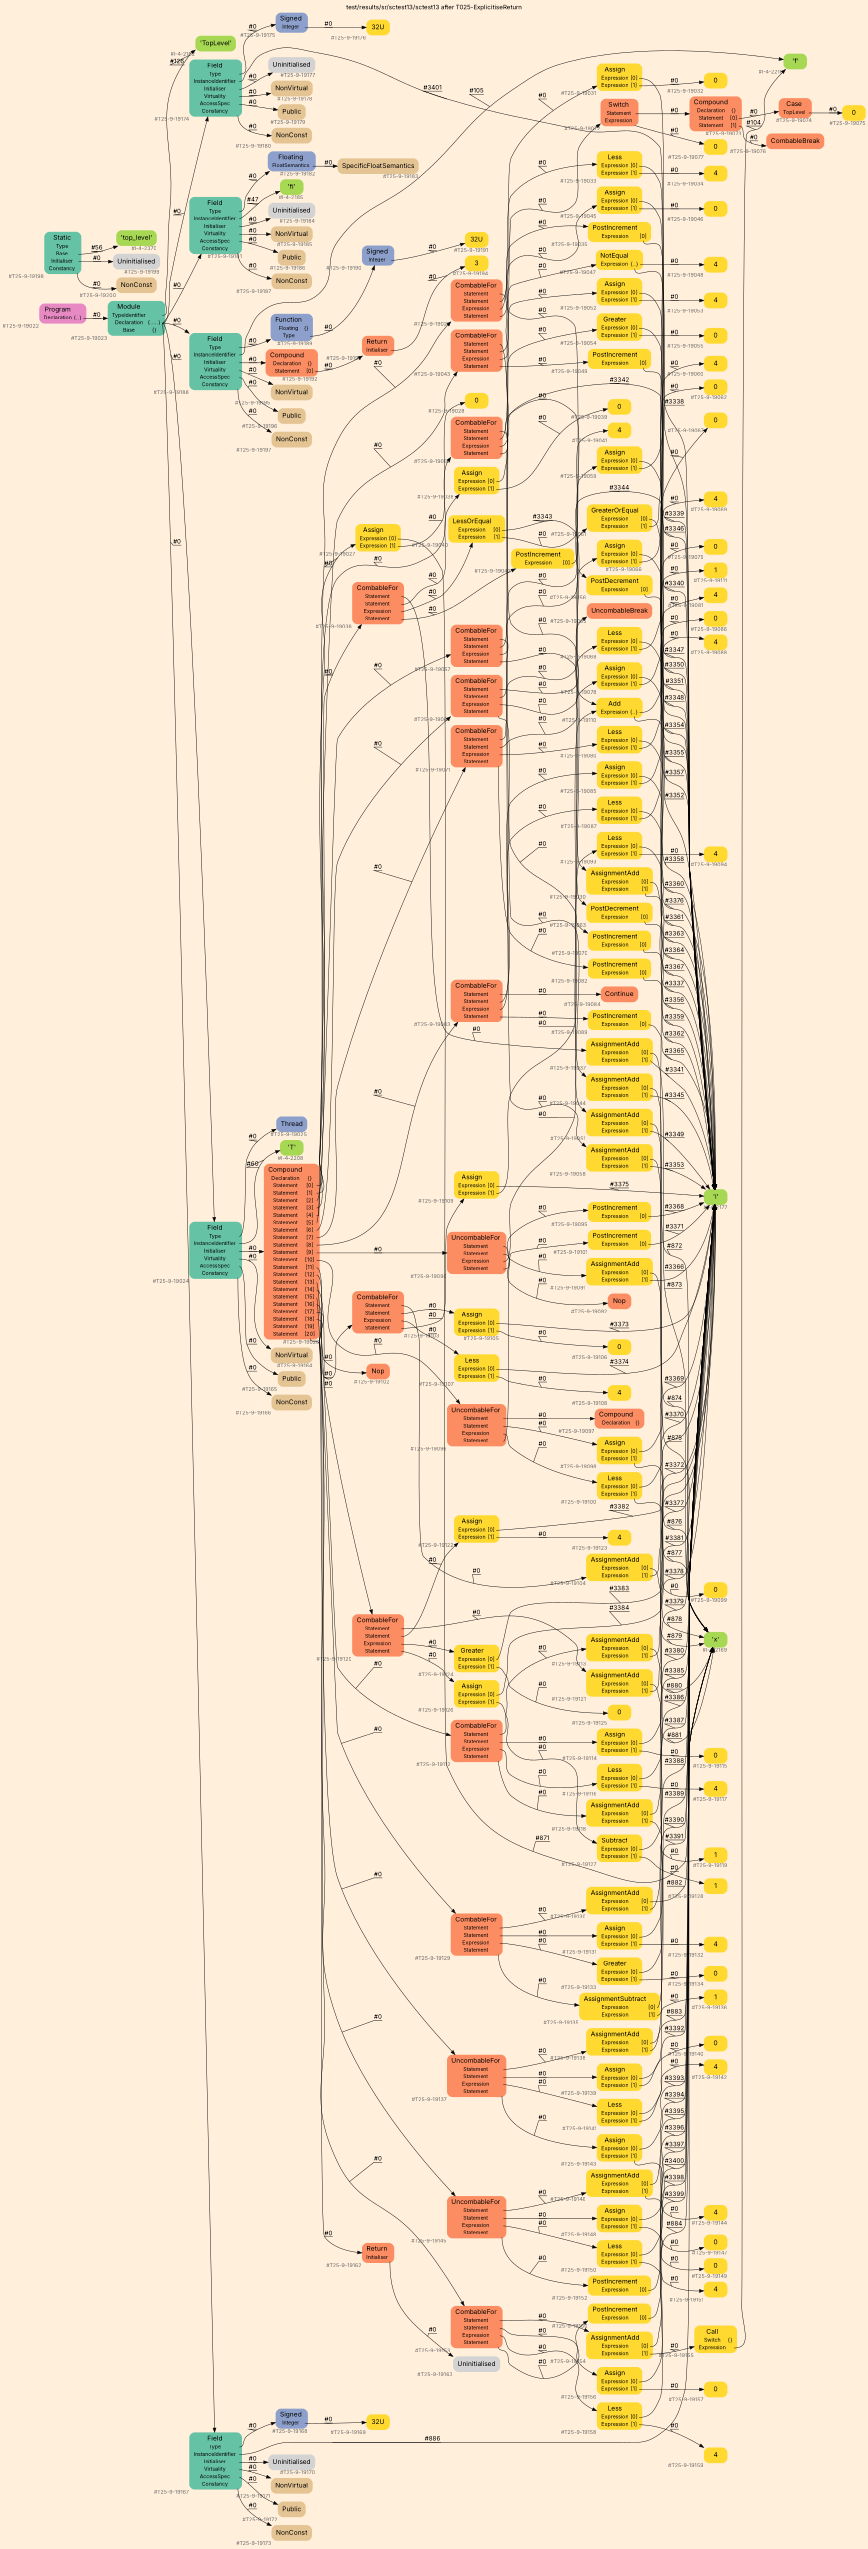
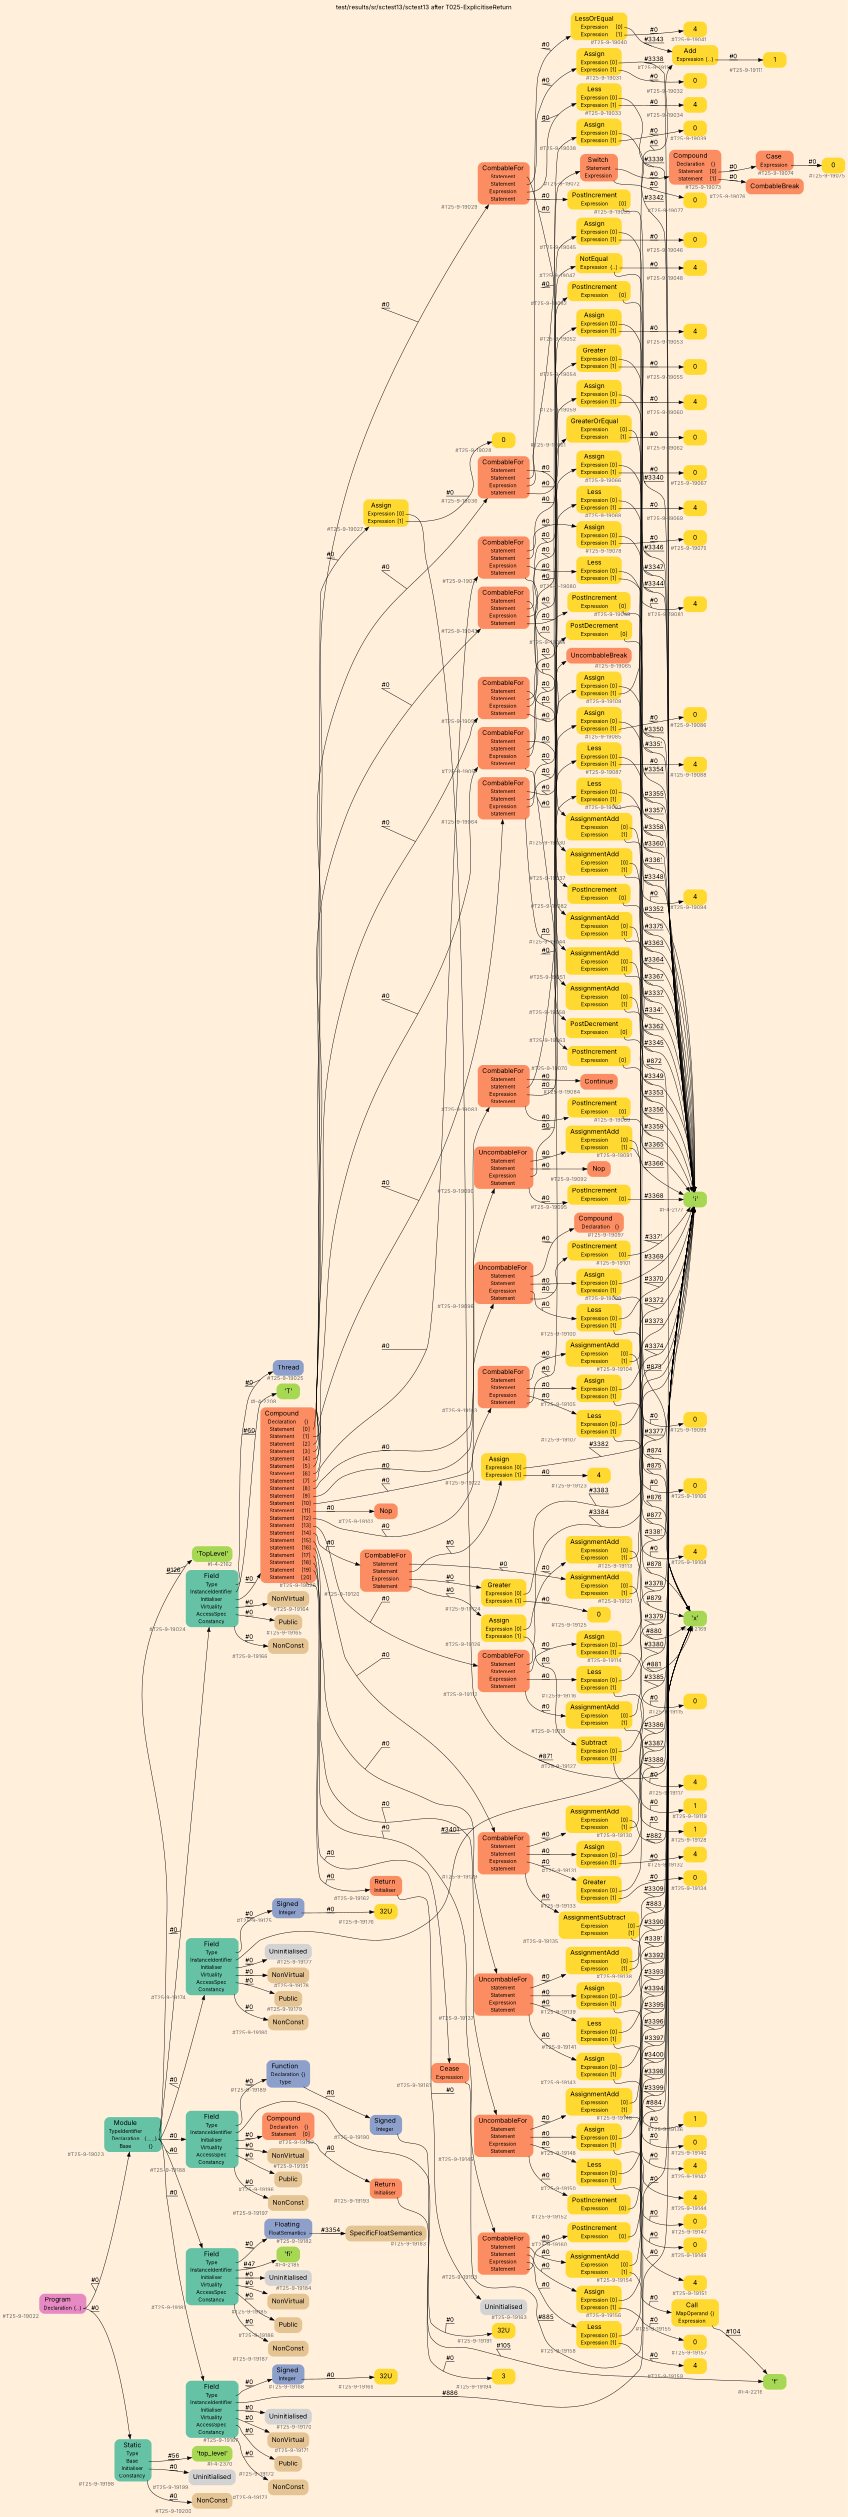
(794, 113) -> (774, 165)
(329, 163) -> (331, 2230)
(289, 328) -> (285, 2075)
(688, 920) -> none
(675, 1794) -> (654, 1889)
none -> (450, 2073)
(712, 2340) -> (692, 2314)
none -> (117, 2366)
